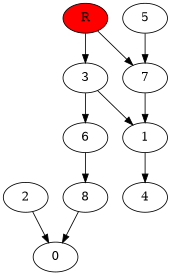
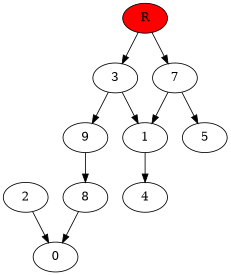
(145, 44) -> (188, 104)
(85, 138) -> (85, 138)
